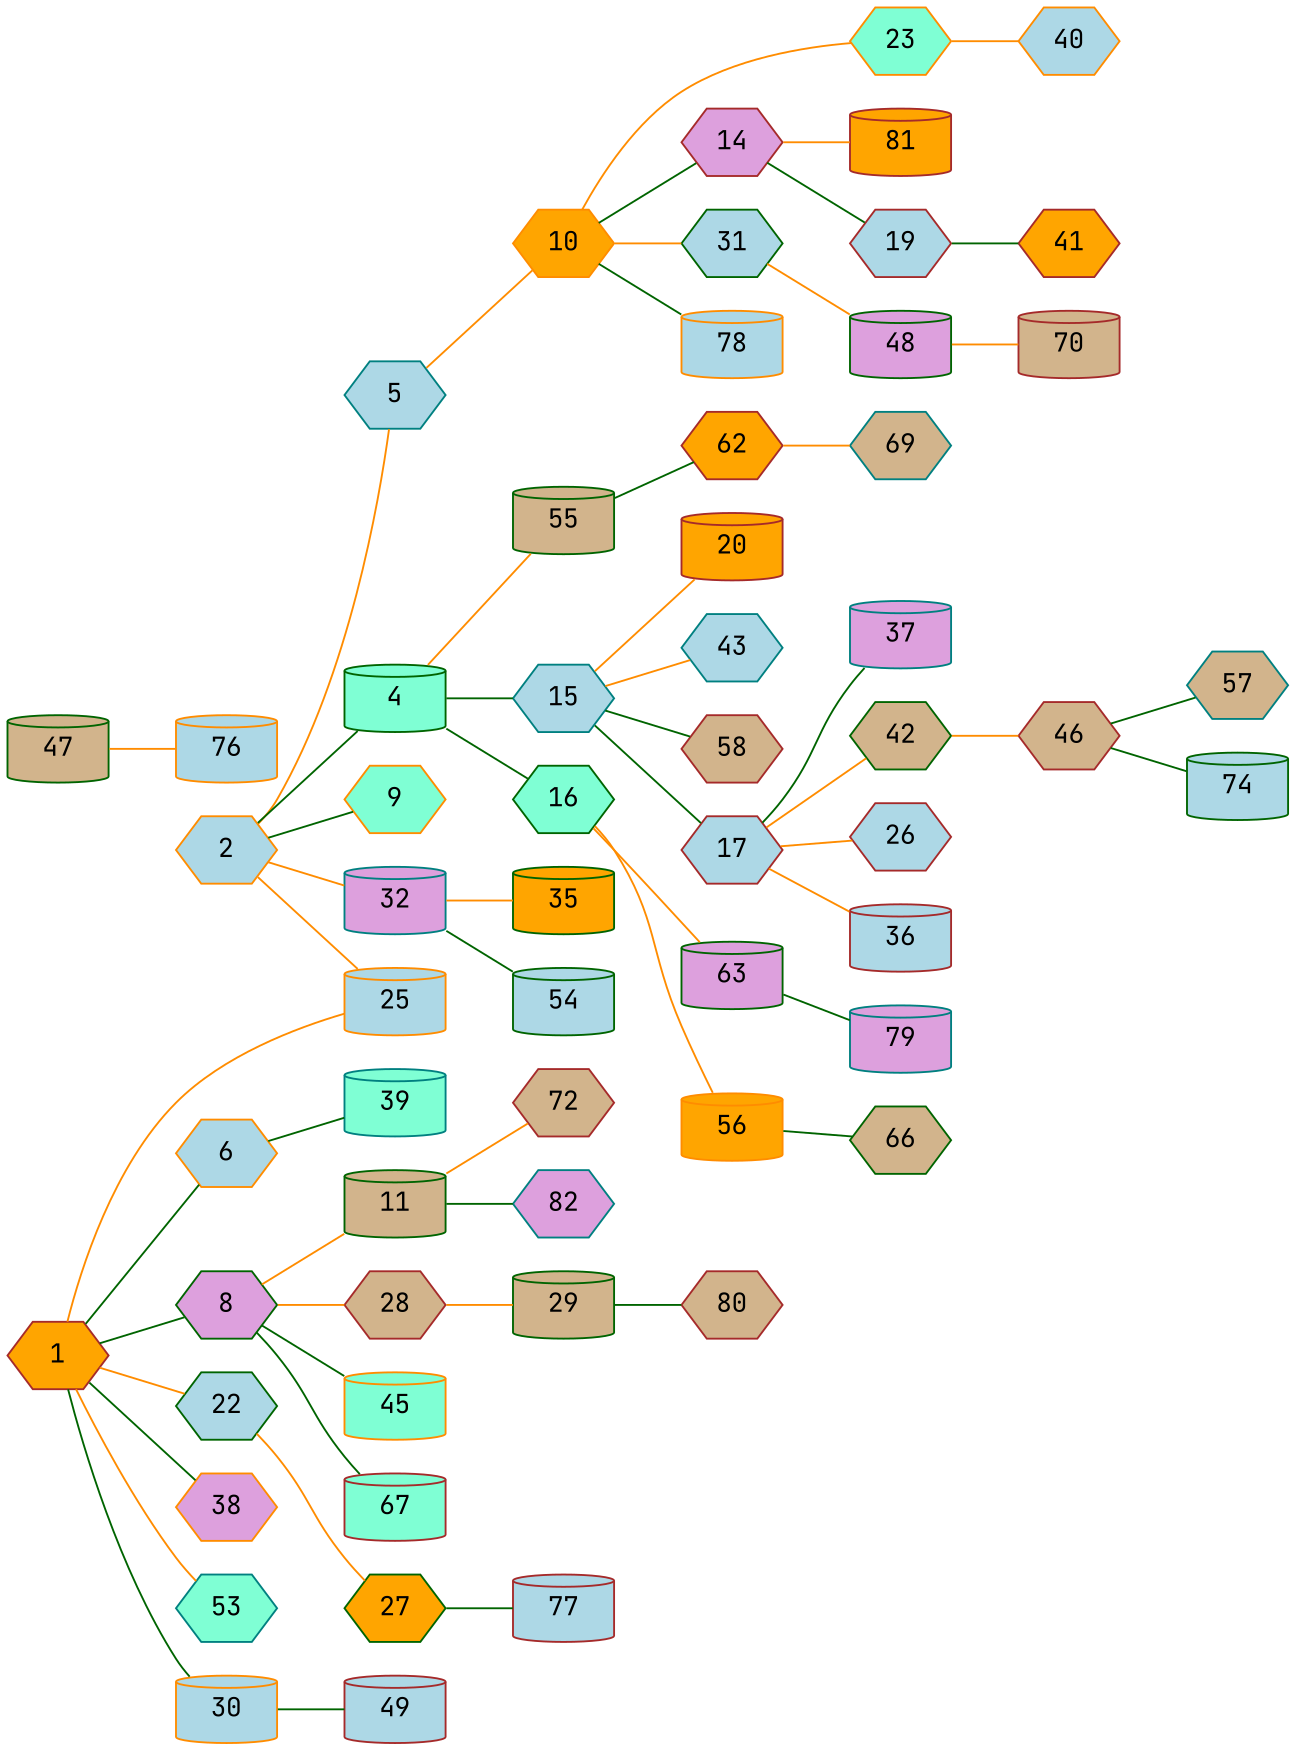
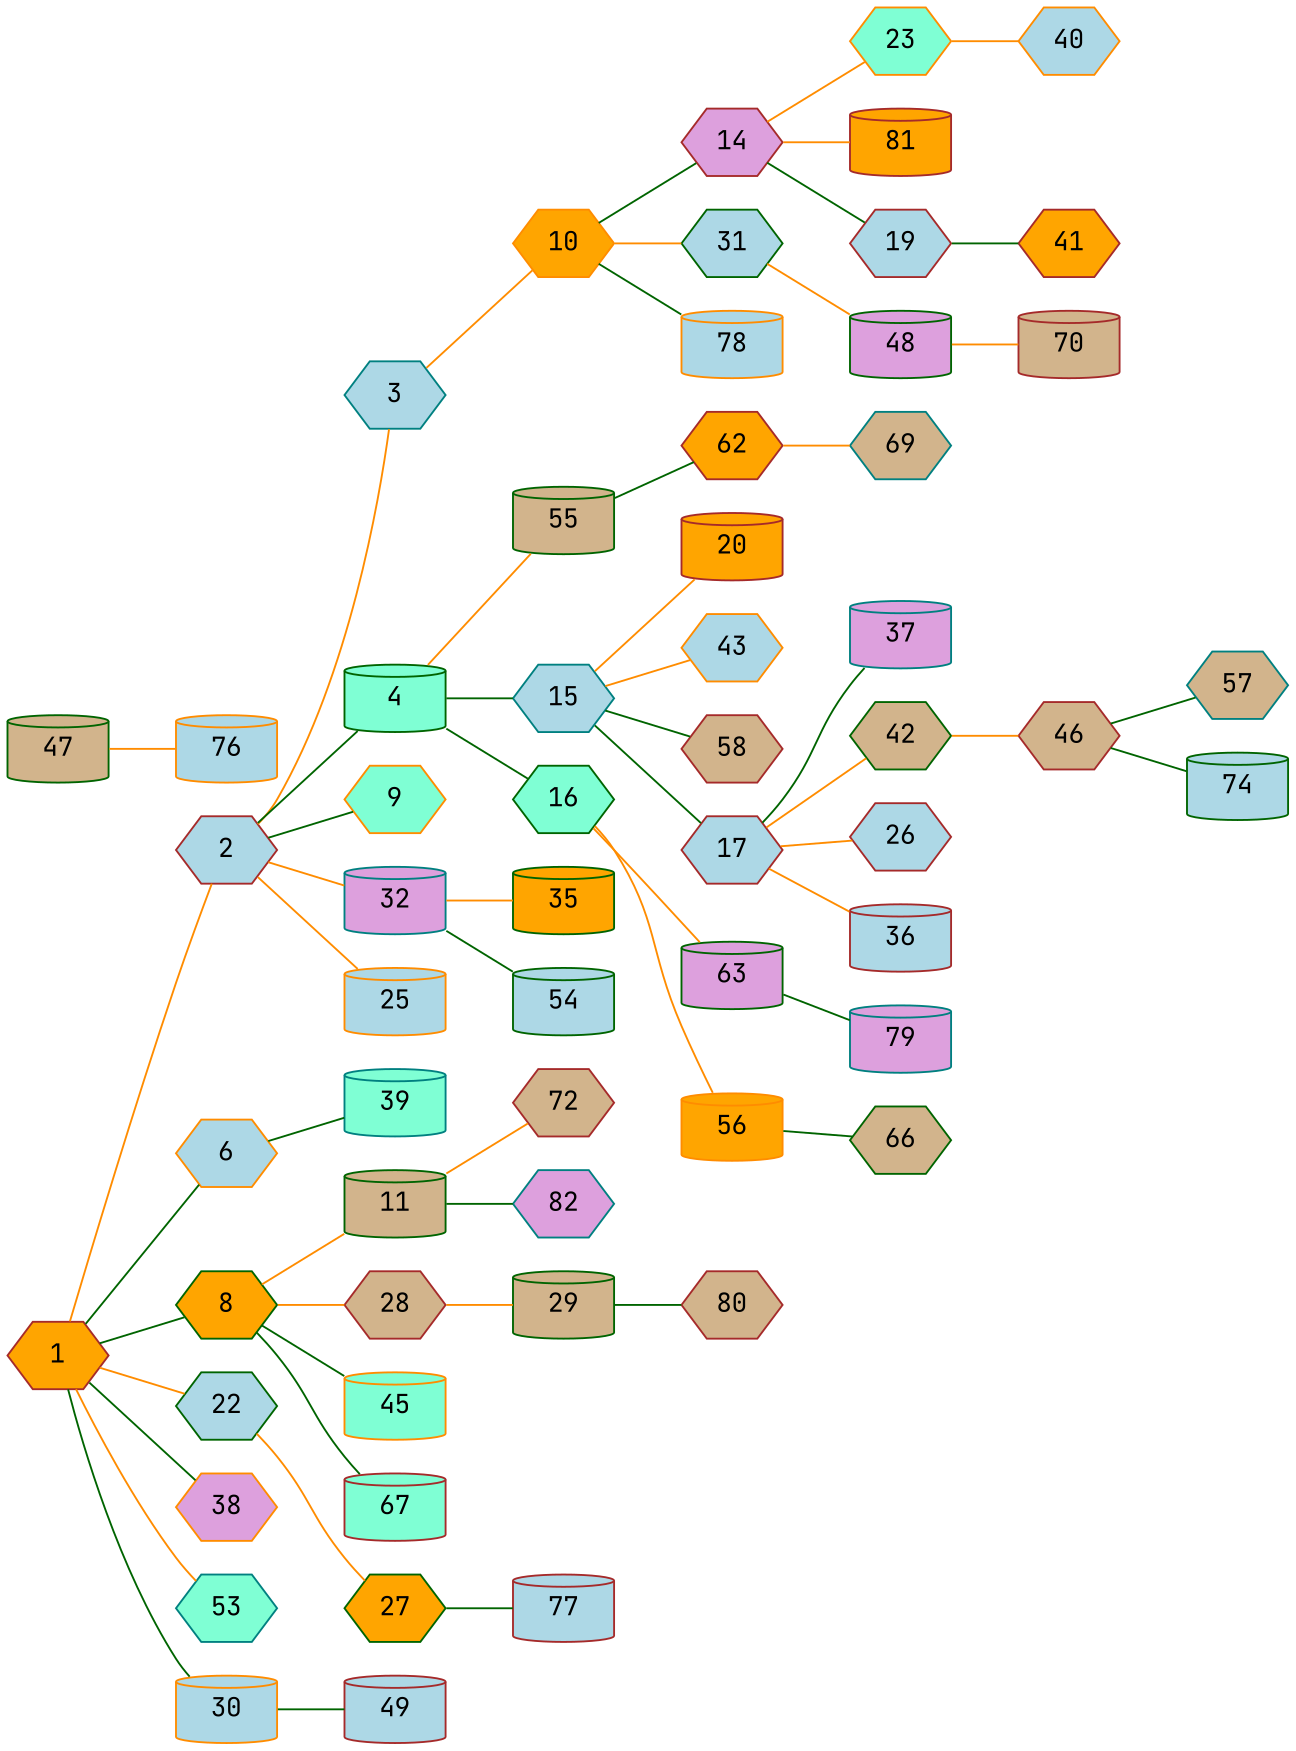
(691, 86) -> (816, 92)
(395, 395) -> (395, 395)
(732, 648) -> (732, 648)
(227, 850) -> (227, 850)
(158, 1123) -> (137, 1101)
(227, 1305) -> (227, 1305)
